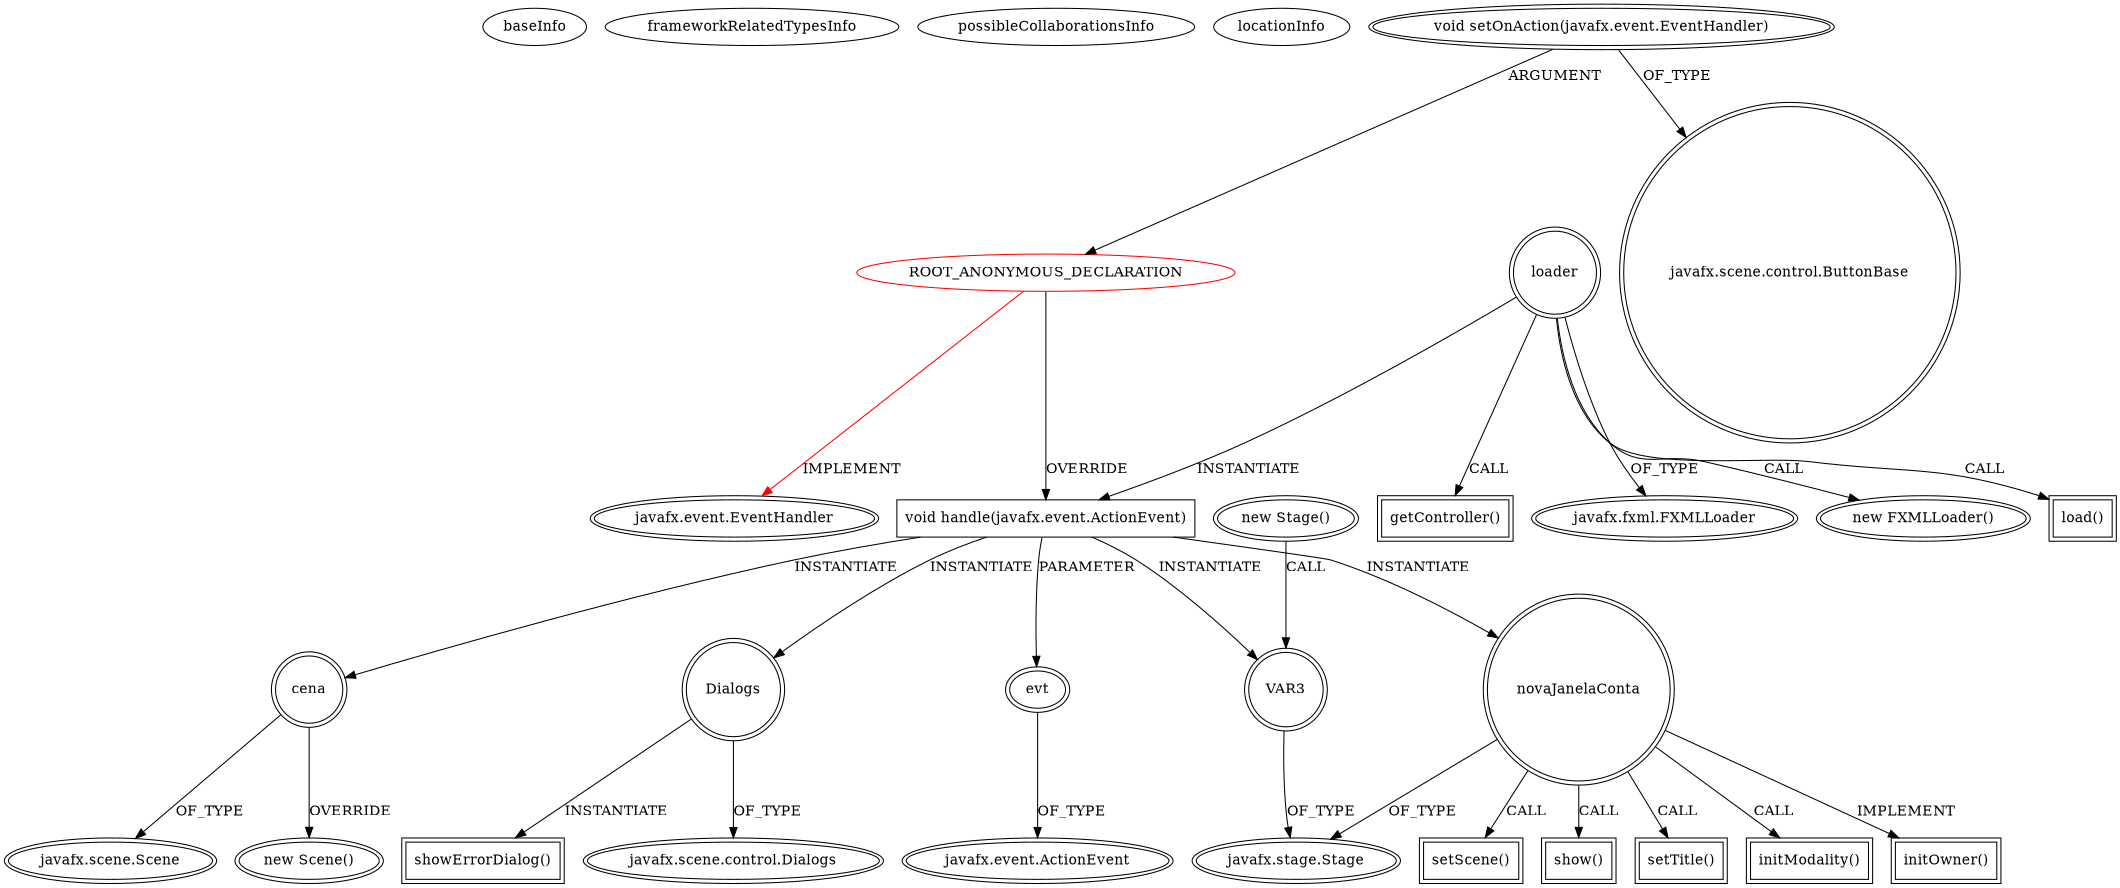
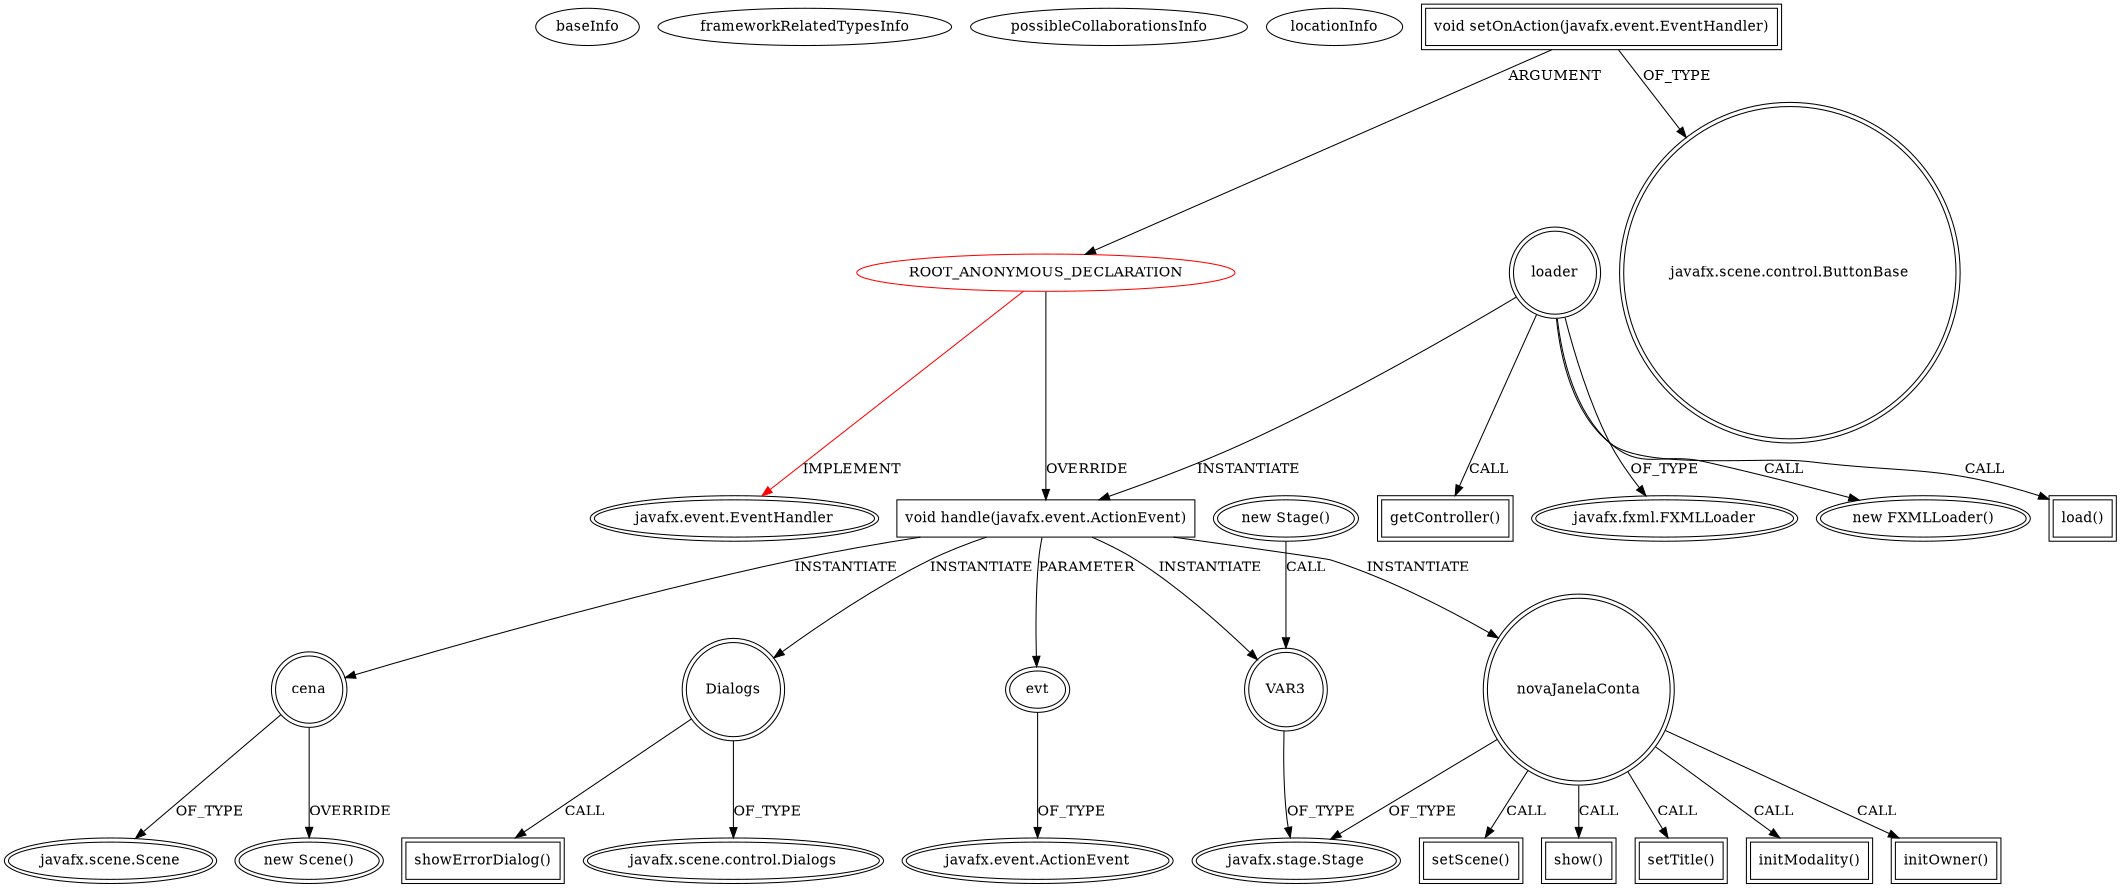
(1602, 27) -> (1602, 27)
(616, 812) -> (585, 812)
(1906, 812) -> (1877, 812)
